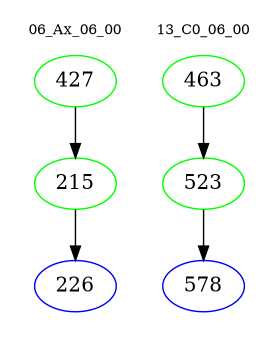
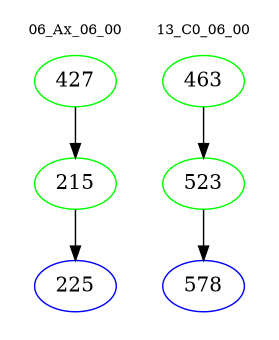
(75, 286) -> (75, 286)
